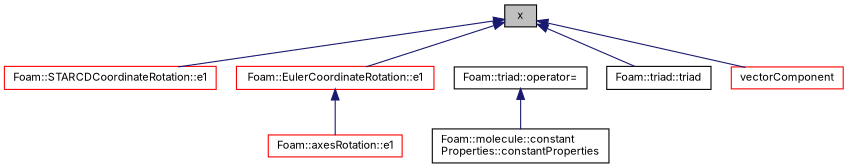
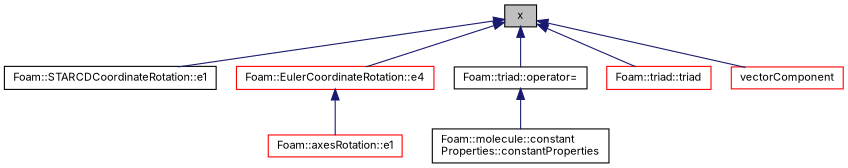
none -> (521, 52)
(110, 78) -> (110, 78)
(335, 78) -> (335, 78)
(659, 78) -> (659, 78)
